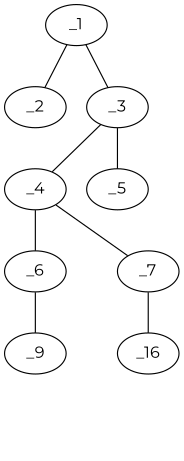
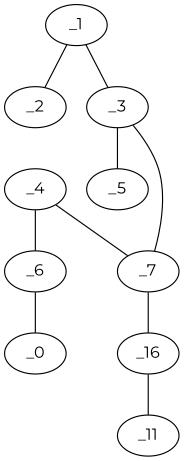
(77, 148) -> (162, 185)
(35, 353) -> (35, 353)
none -> (148, 436)
